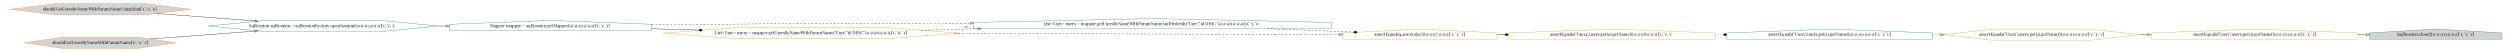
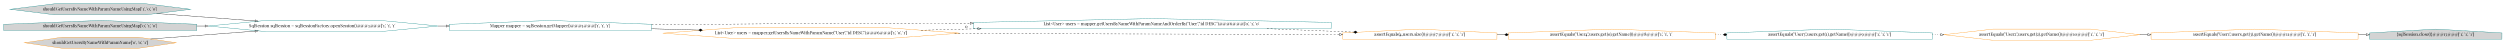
(100, 9) -> (100, 9)
none -> (100, 26)
